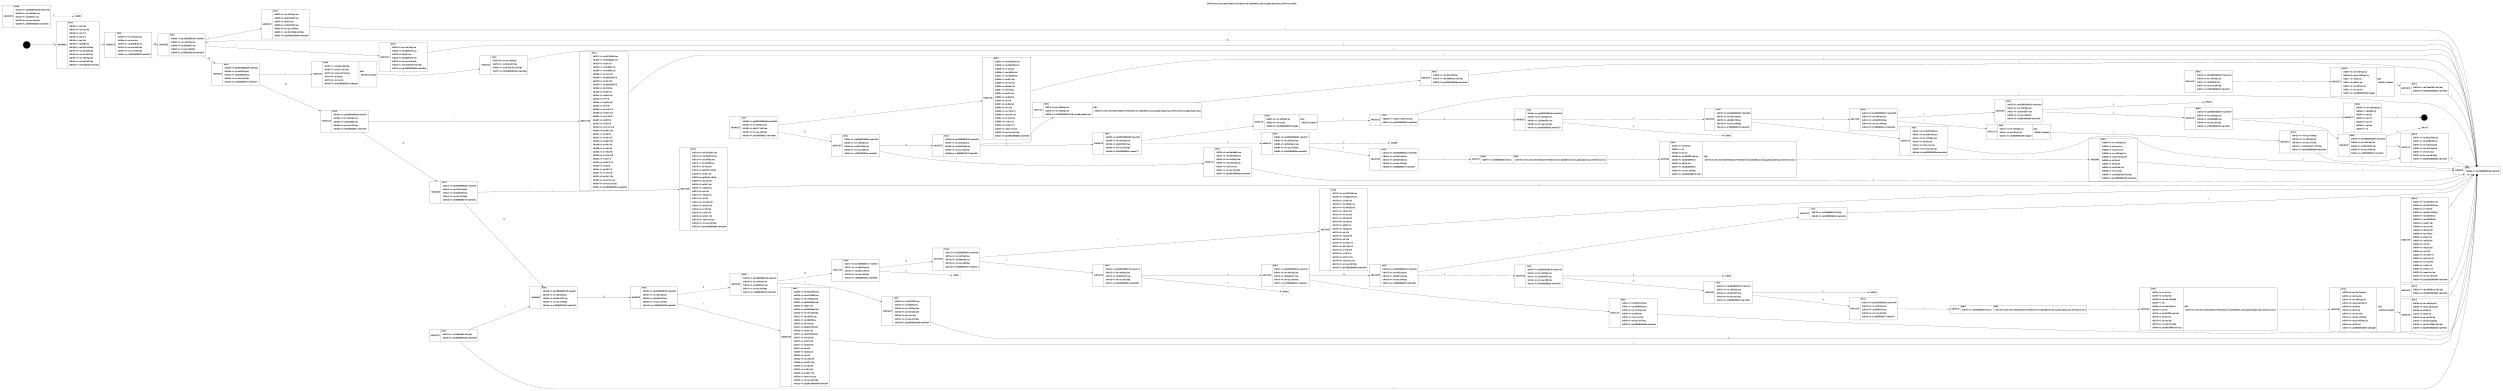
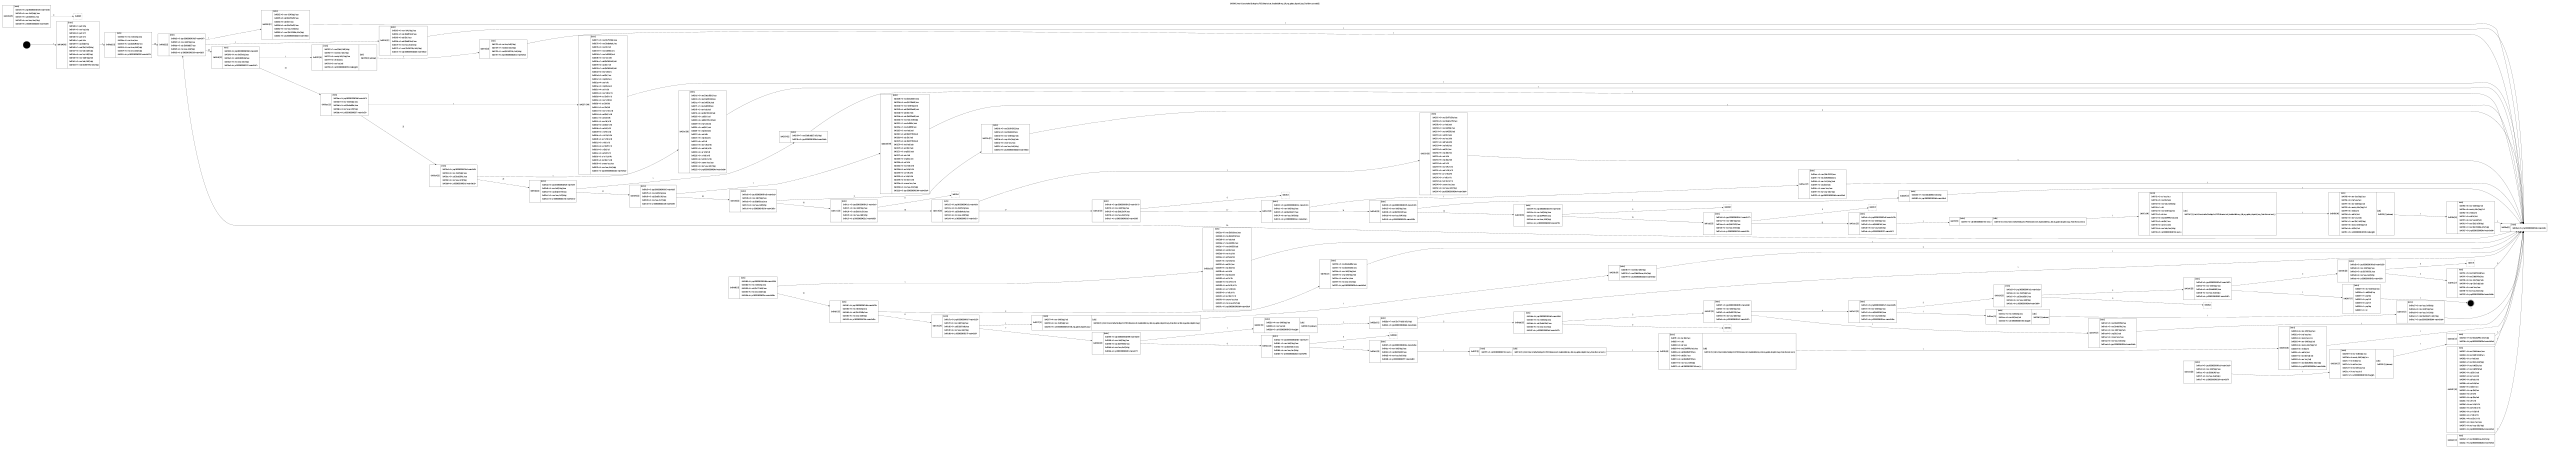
(2357, 162) -> (2506, 298)
(499, 318) -> (688, 178)
